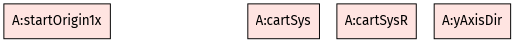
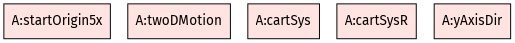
(57, 21) -> (57, 21)
none -> (179, 21)
